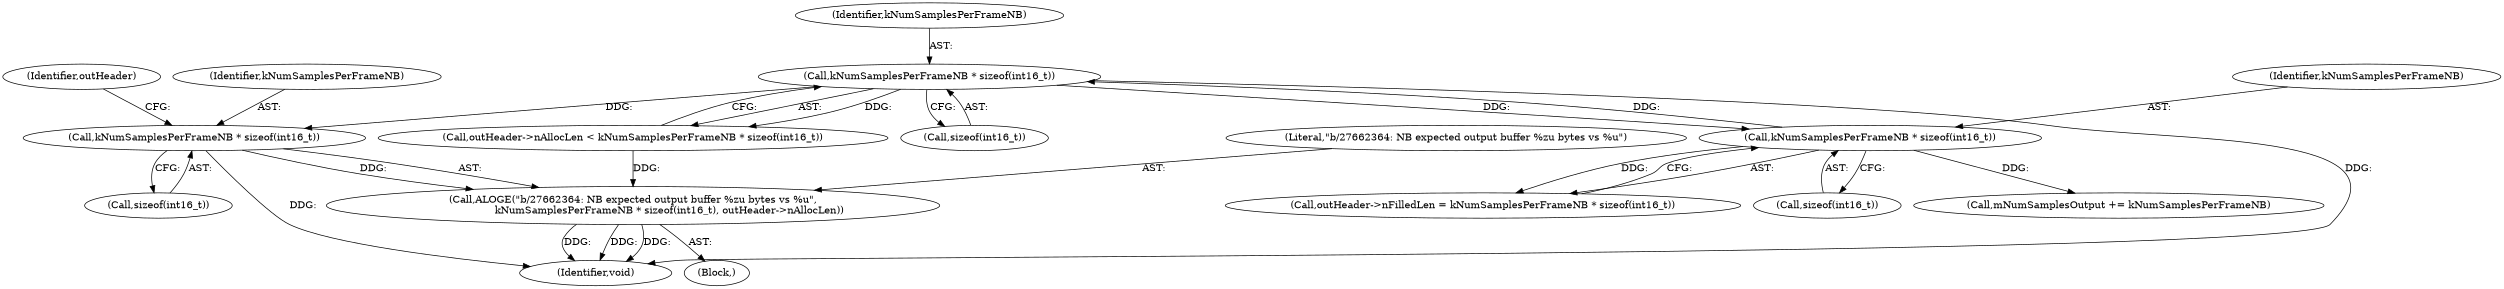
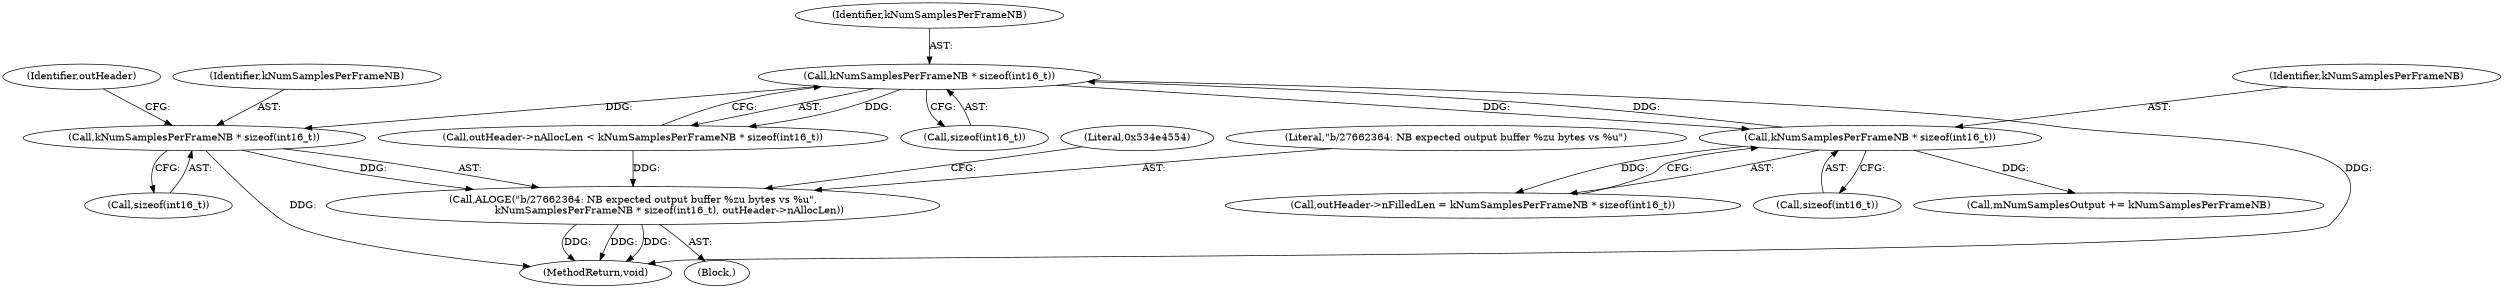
none -> (1137, 138)
(596, 273) -> (596, 273)
